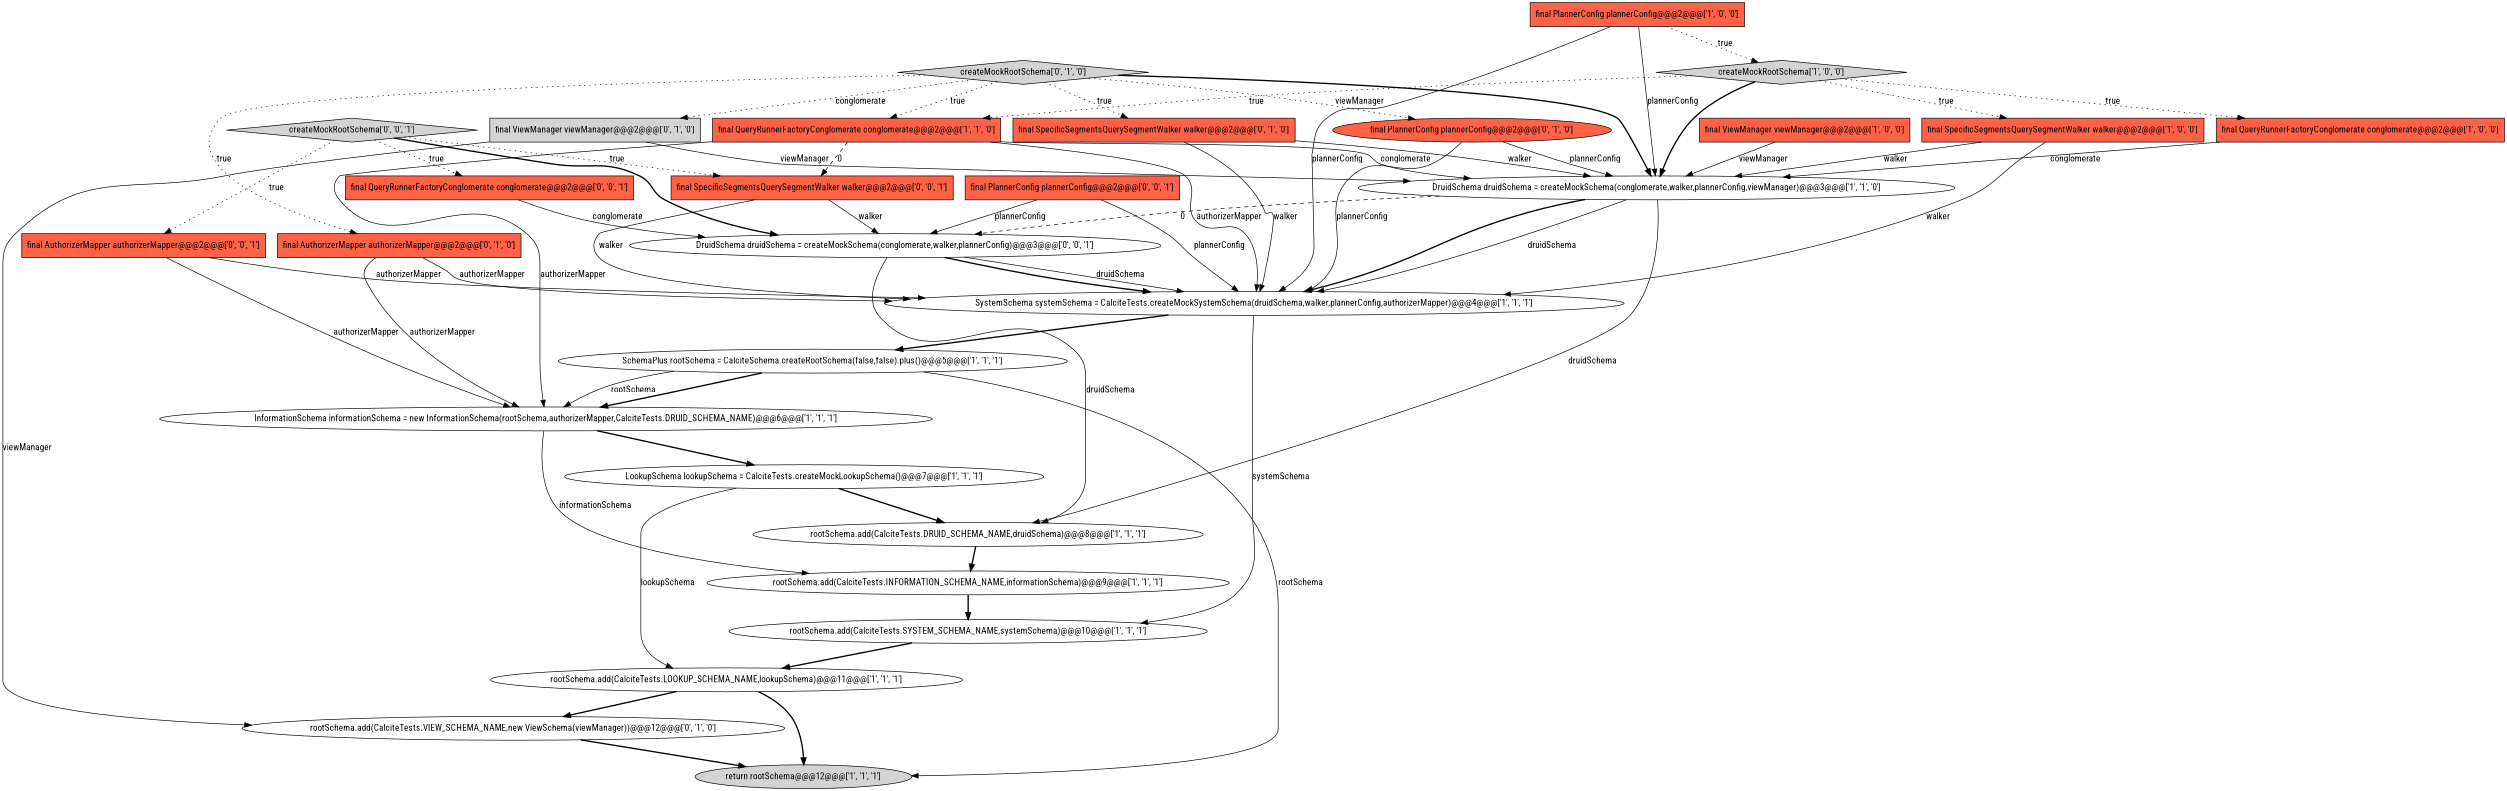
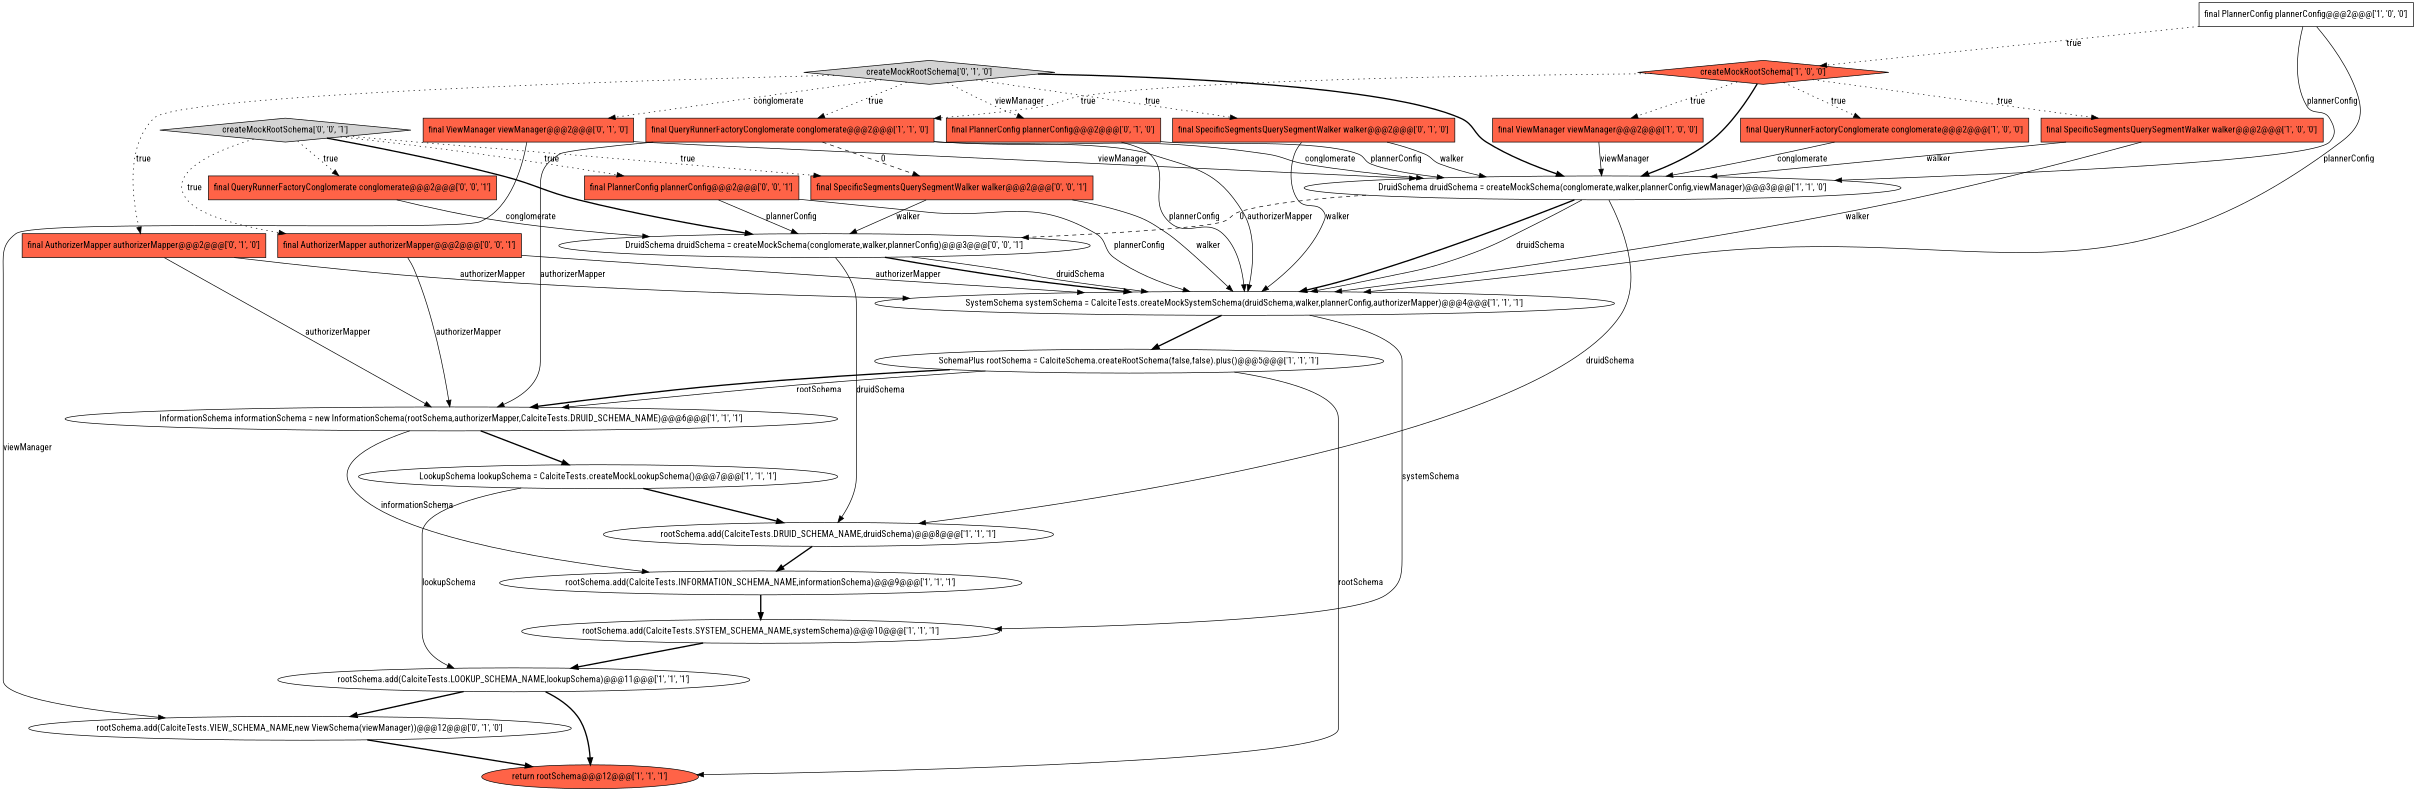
(1637, 15) -> (2306, 15)
(1781, 72) -> (1763, 72)
none -> (1687, 99)
(595, 130) -> (528, 130)
(1472, 130) -> (1054, 130)
none -> (479, 154)
(804, 777) -> (590, 777)
